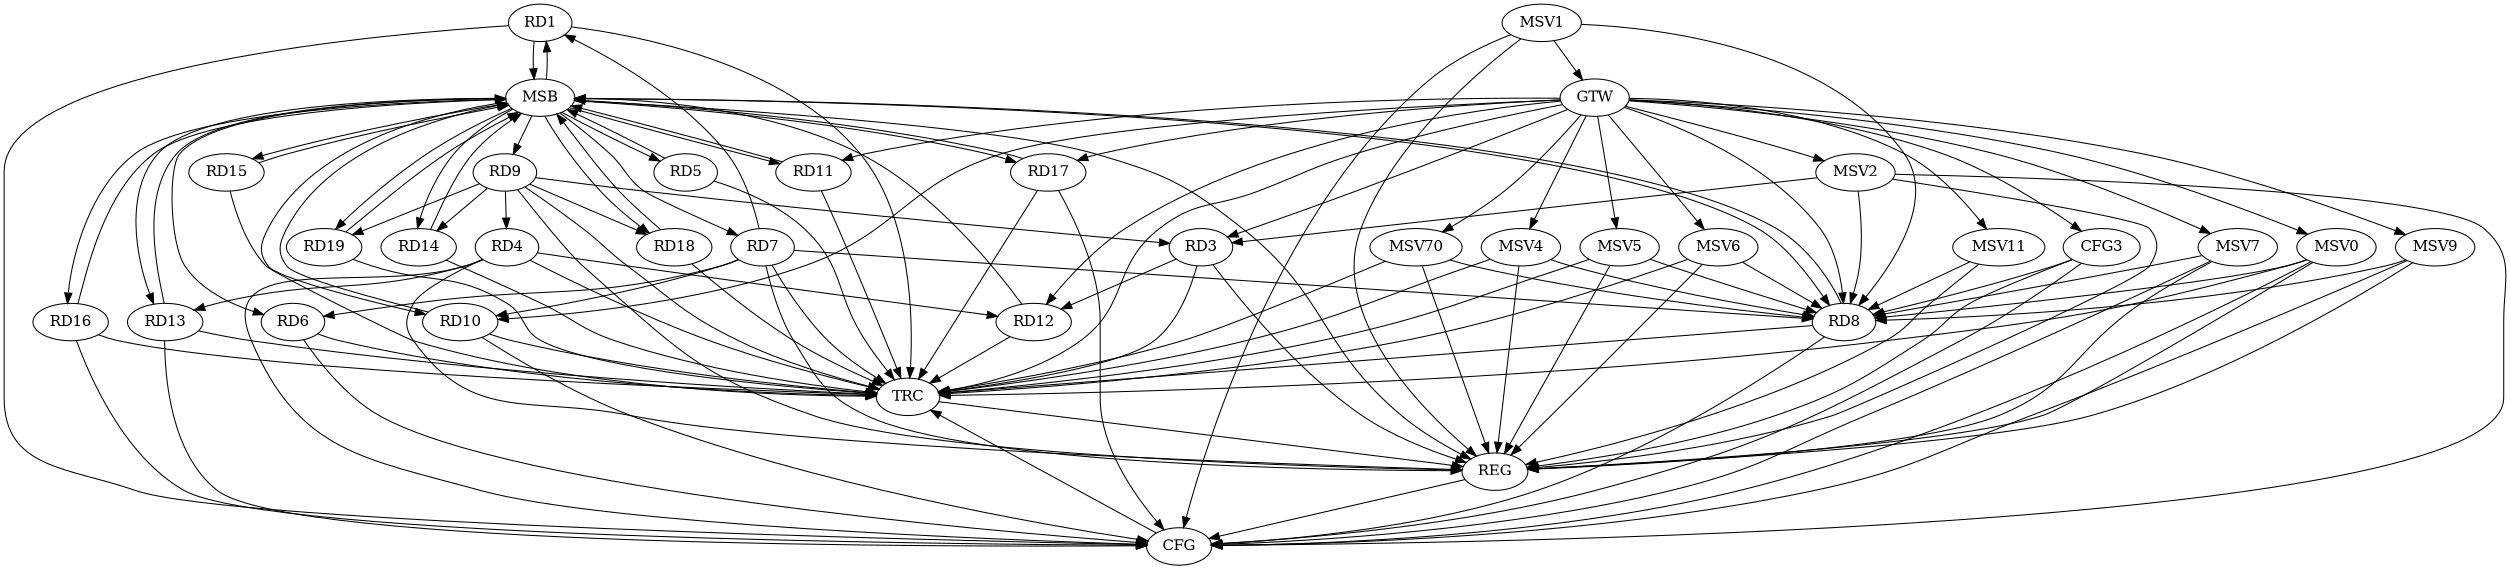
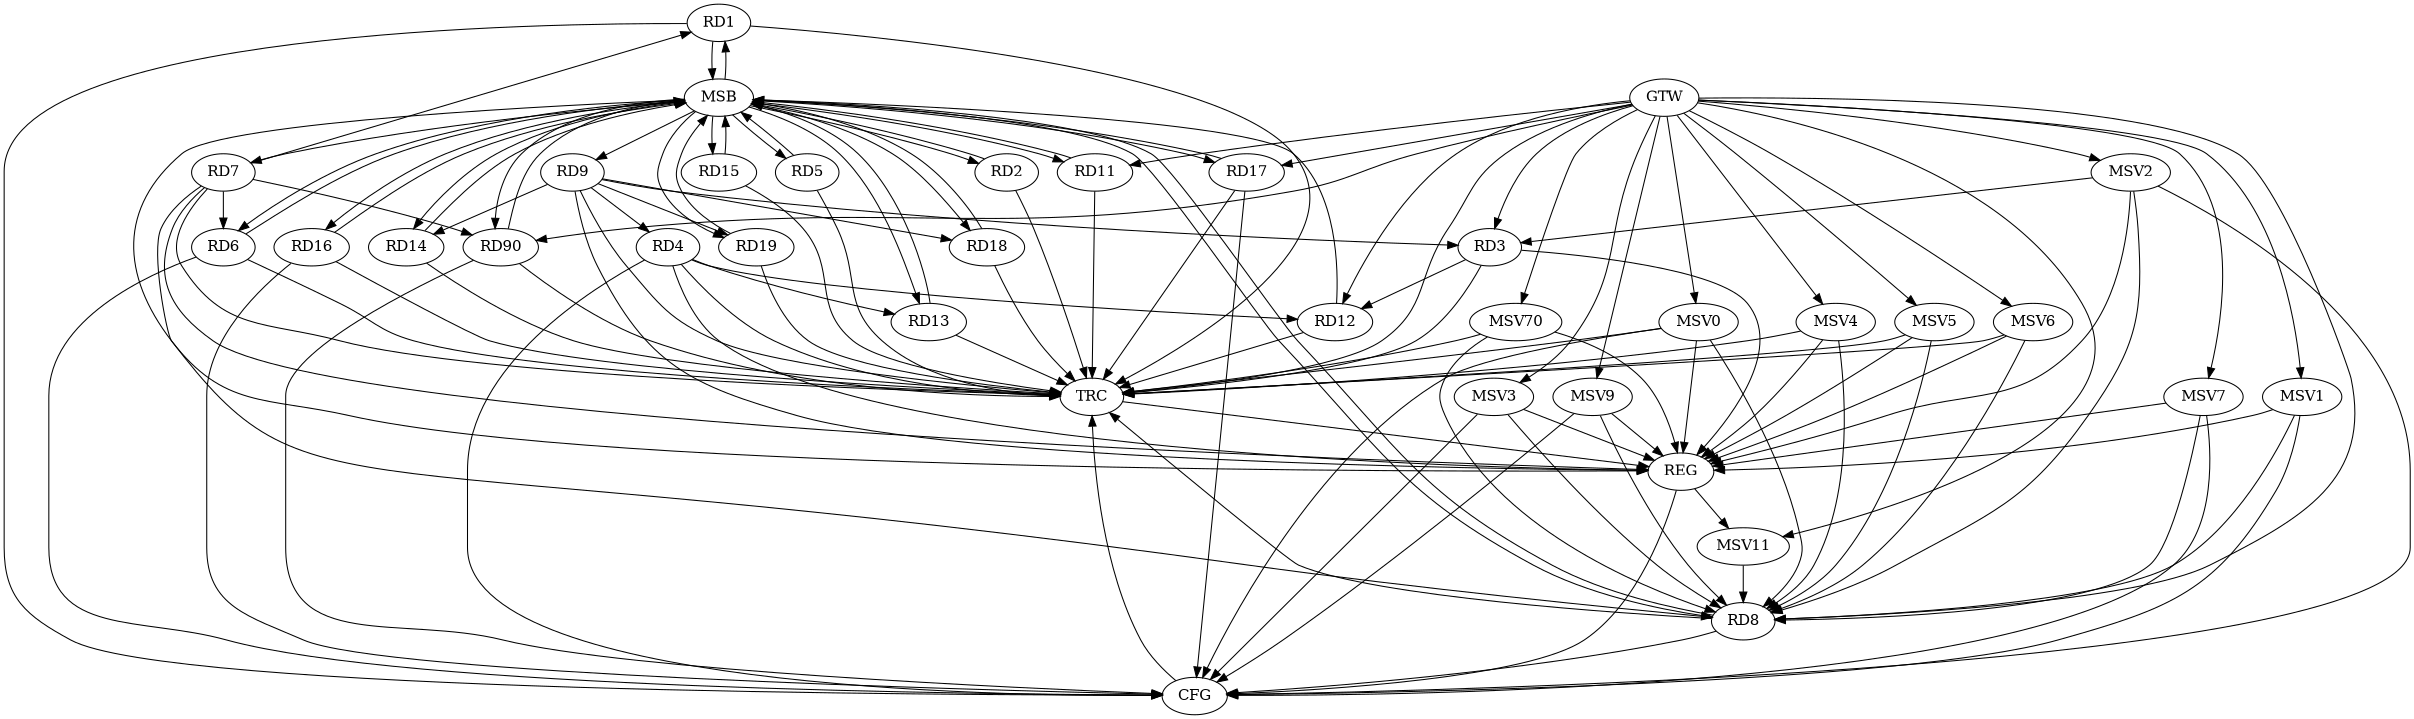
(1565, 56) -> (2166, 141)
none -> (385, 157)
none -> (1007, 172)
(2102, 247) -> (1494, 397)
(460, 322) -> (501, 247)
(1772, 393) -> (1708, 505)
(593, 538) -> none
